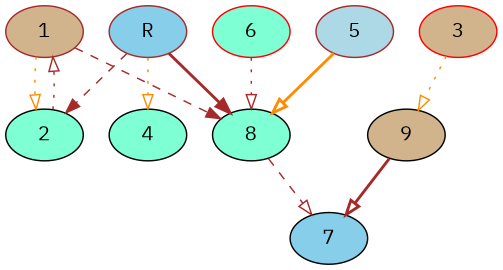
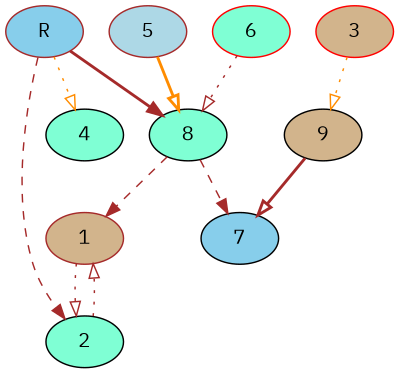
(35, 76) -> (75, 283)
(138, 78) -> (142, 182)
(286, 181) -> (211, 180)
